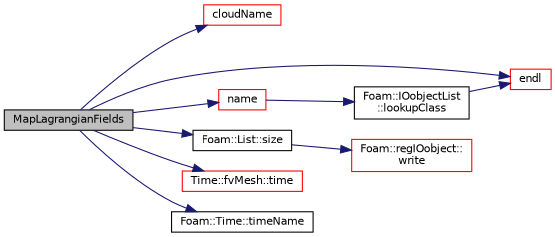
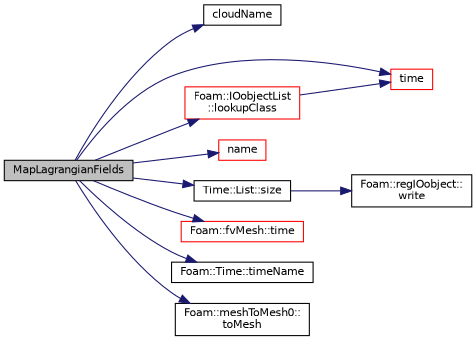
(242, 15) -> (242, 15)
(531, 79) -> (412, 79)
(305, 101) -> (142, 141)
(412, 103) -> (242, 103)
(242, 140) -> (242, 191)
(412, 155) -> (412, 191)
(242, 181) -> (242, 232)
none -> (242, 320)
